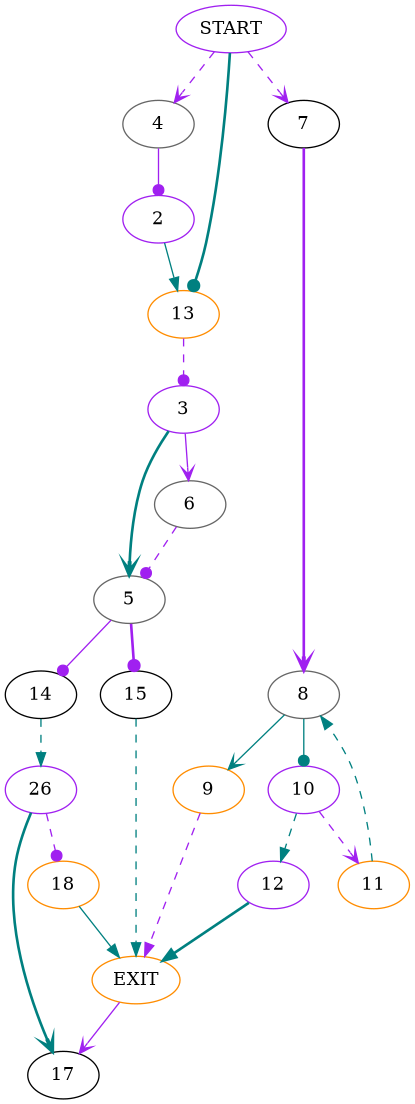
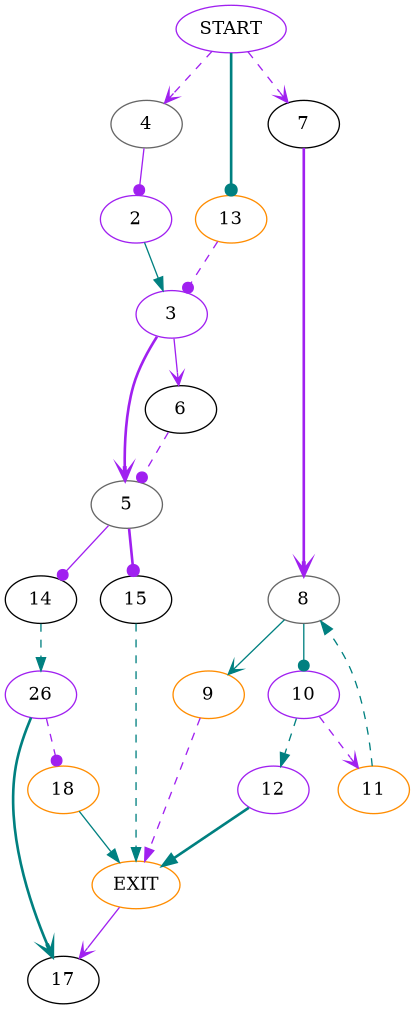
(169, 260) -> (151, 260)
(139, 494) -> (130, 399)
(190, 505) -> (181, 409)
